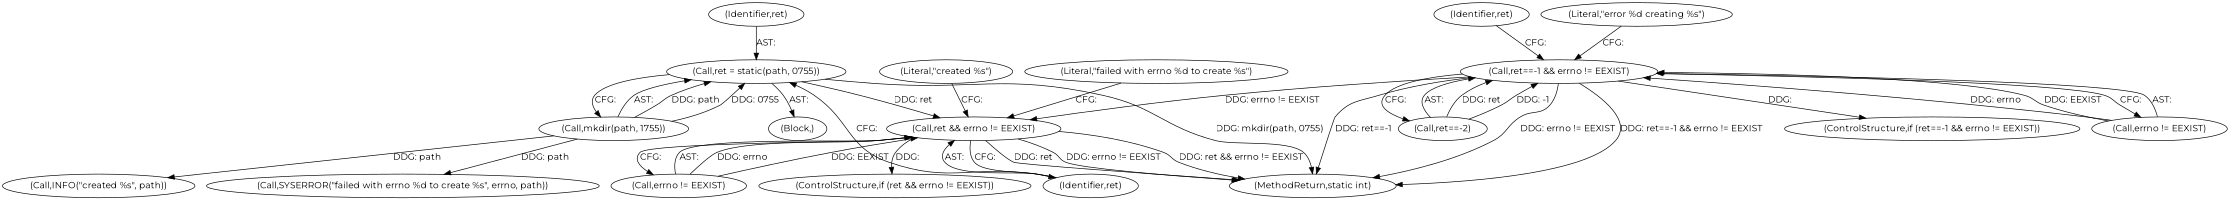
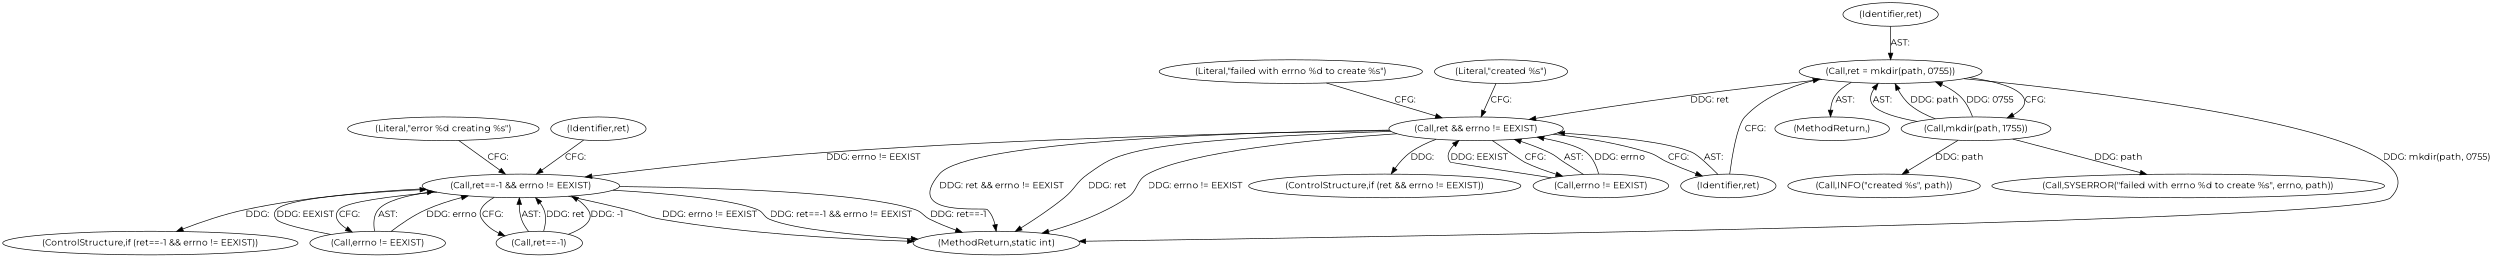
(756, 72) -> (1891, 72)
(1253, 93) -> (990, 143)
(798, 129) -> (1832, 129)
(1443, 129) -> (539, 243)
